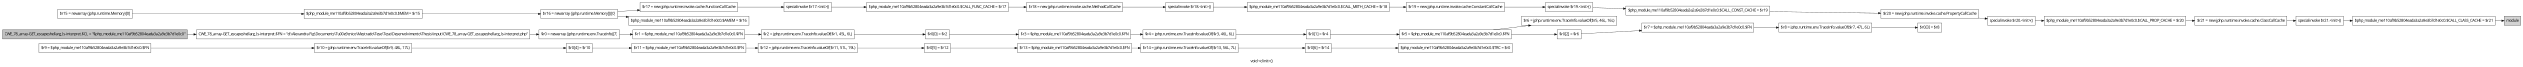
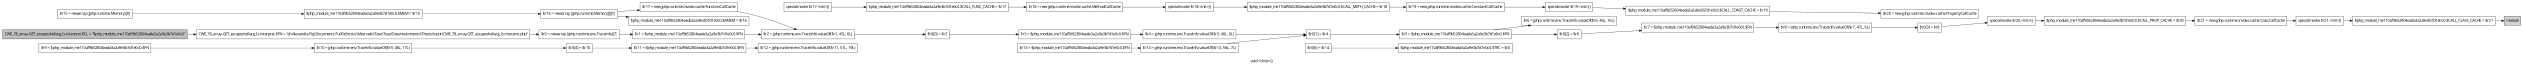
(760, 7) -> (766, 19)
(1982, 18) -> (1963, 25)
(937, 48) -> none
(1270, 48) -> (1265, 39)
